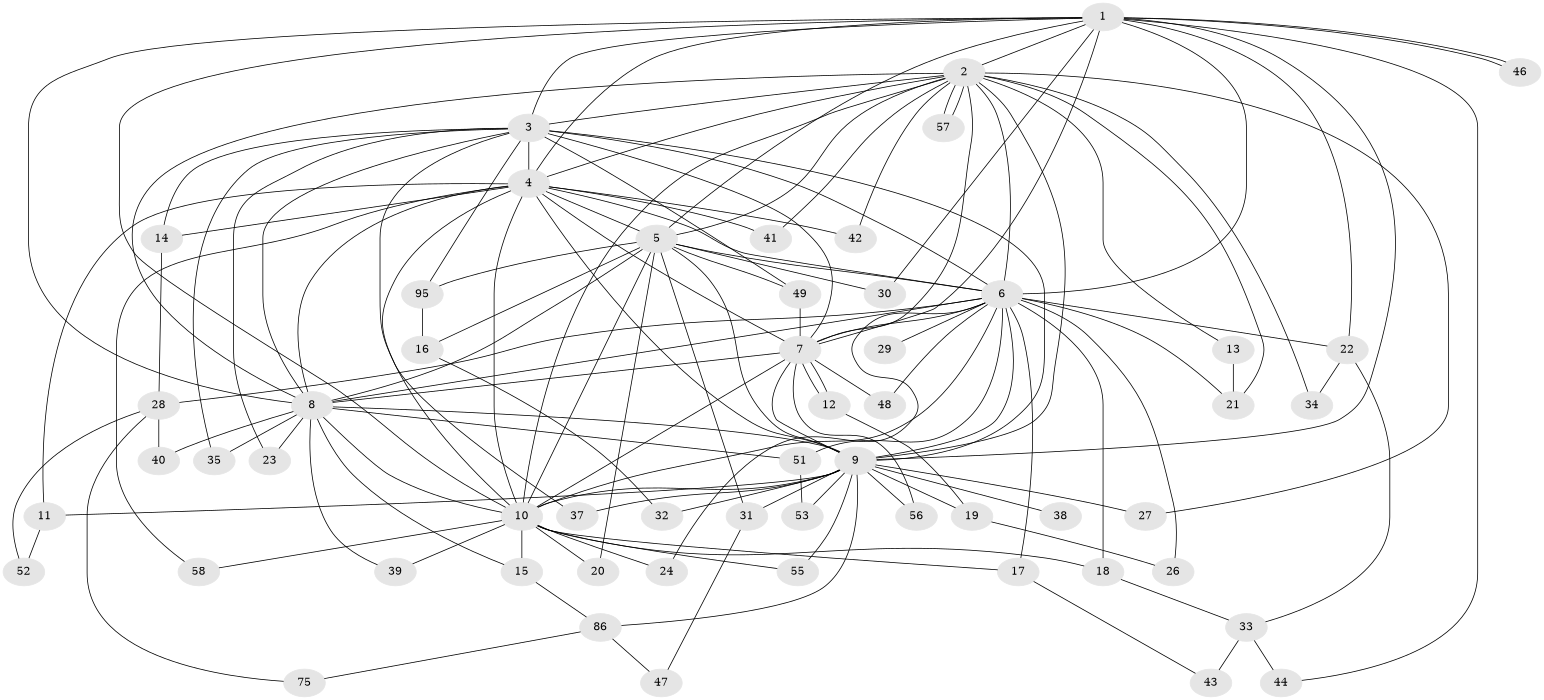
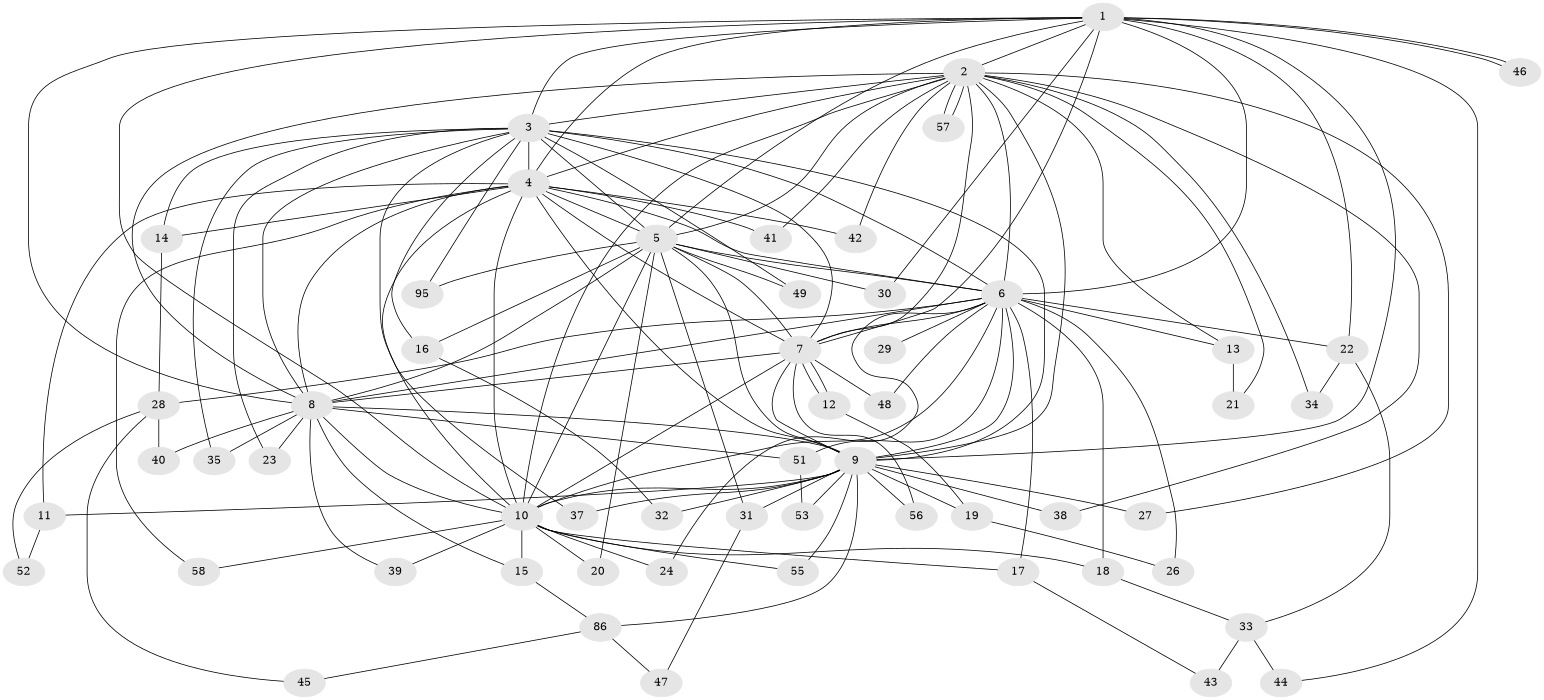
none -> (593, 183)
none -> (1411, 269)
(422, 322) -> (425, 226)
(800, 322) -> (741, 282)
(1130, 330) -> (1118, 322)
(304, 683) -> (304, 683)
